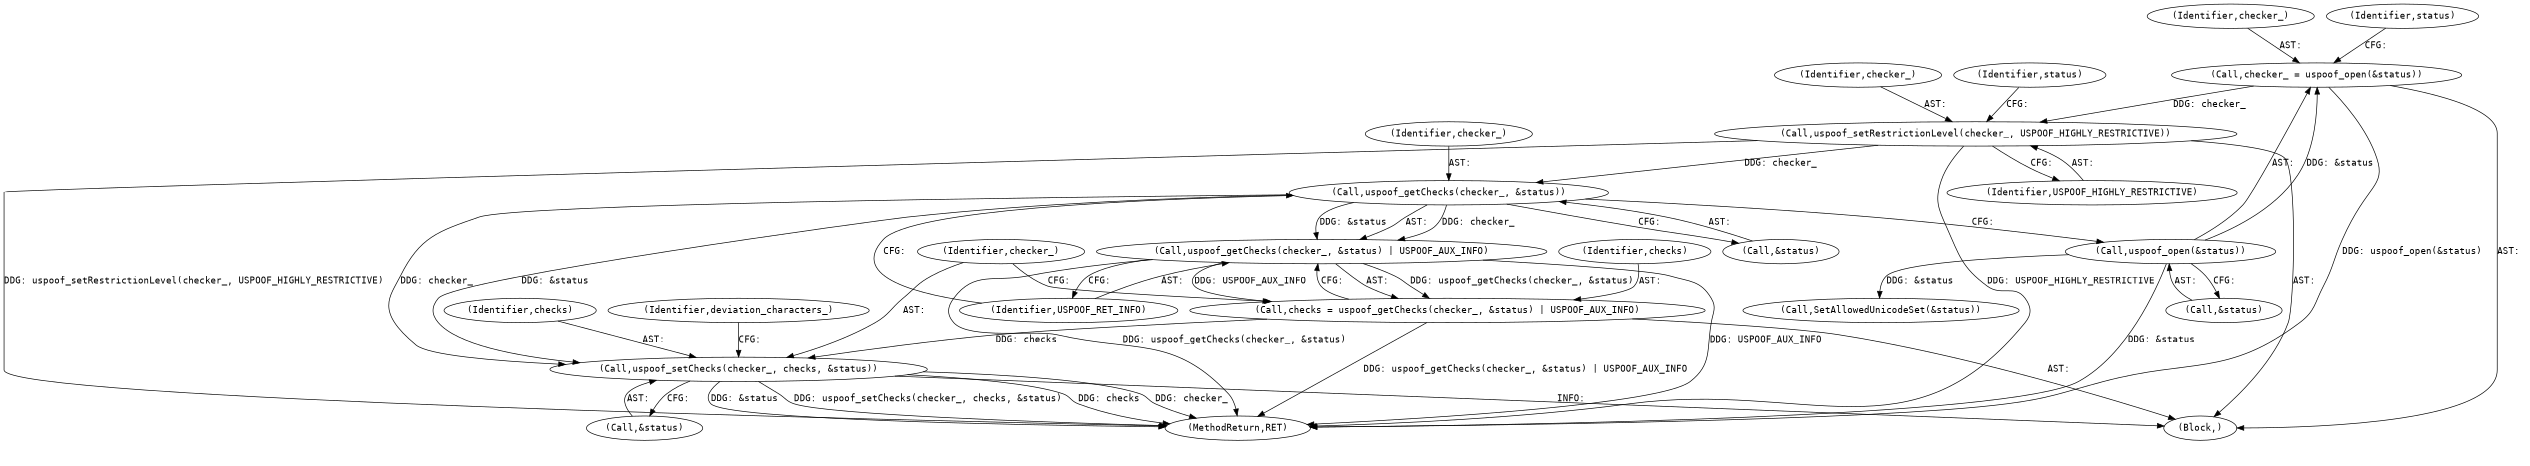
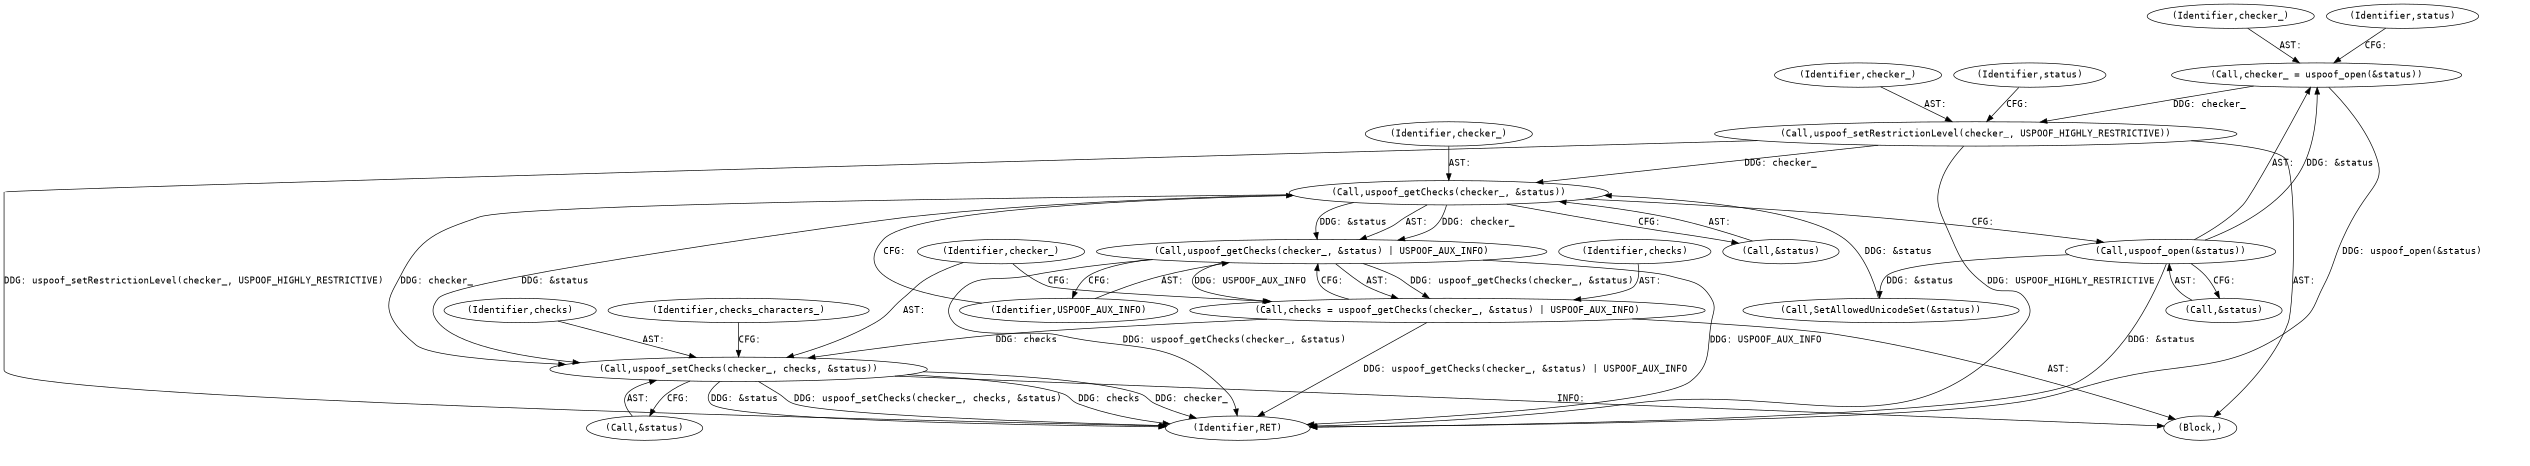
(2092, 193) -> none
none -> (1780, 215)
(739, 310) -> (739, 310)
(1069, 310) -> (1069, 310)
(2497, 326) -> none
(1238, 428) -> (1238, 428)
